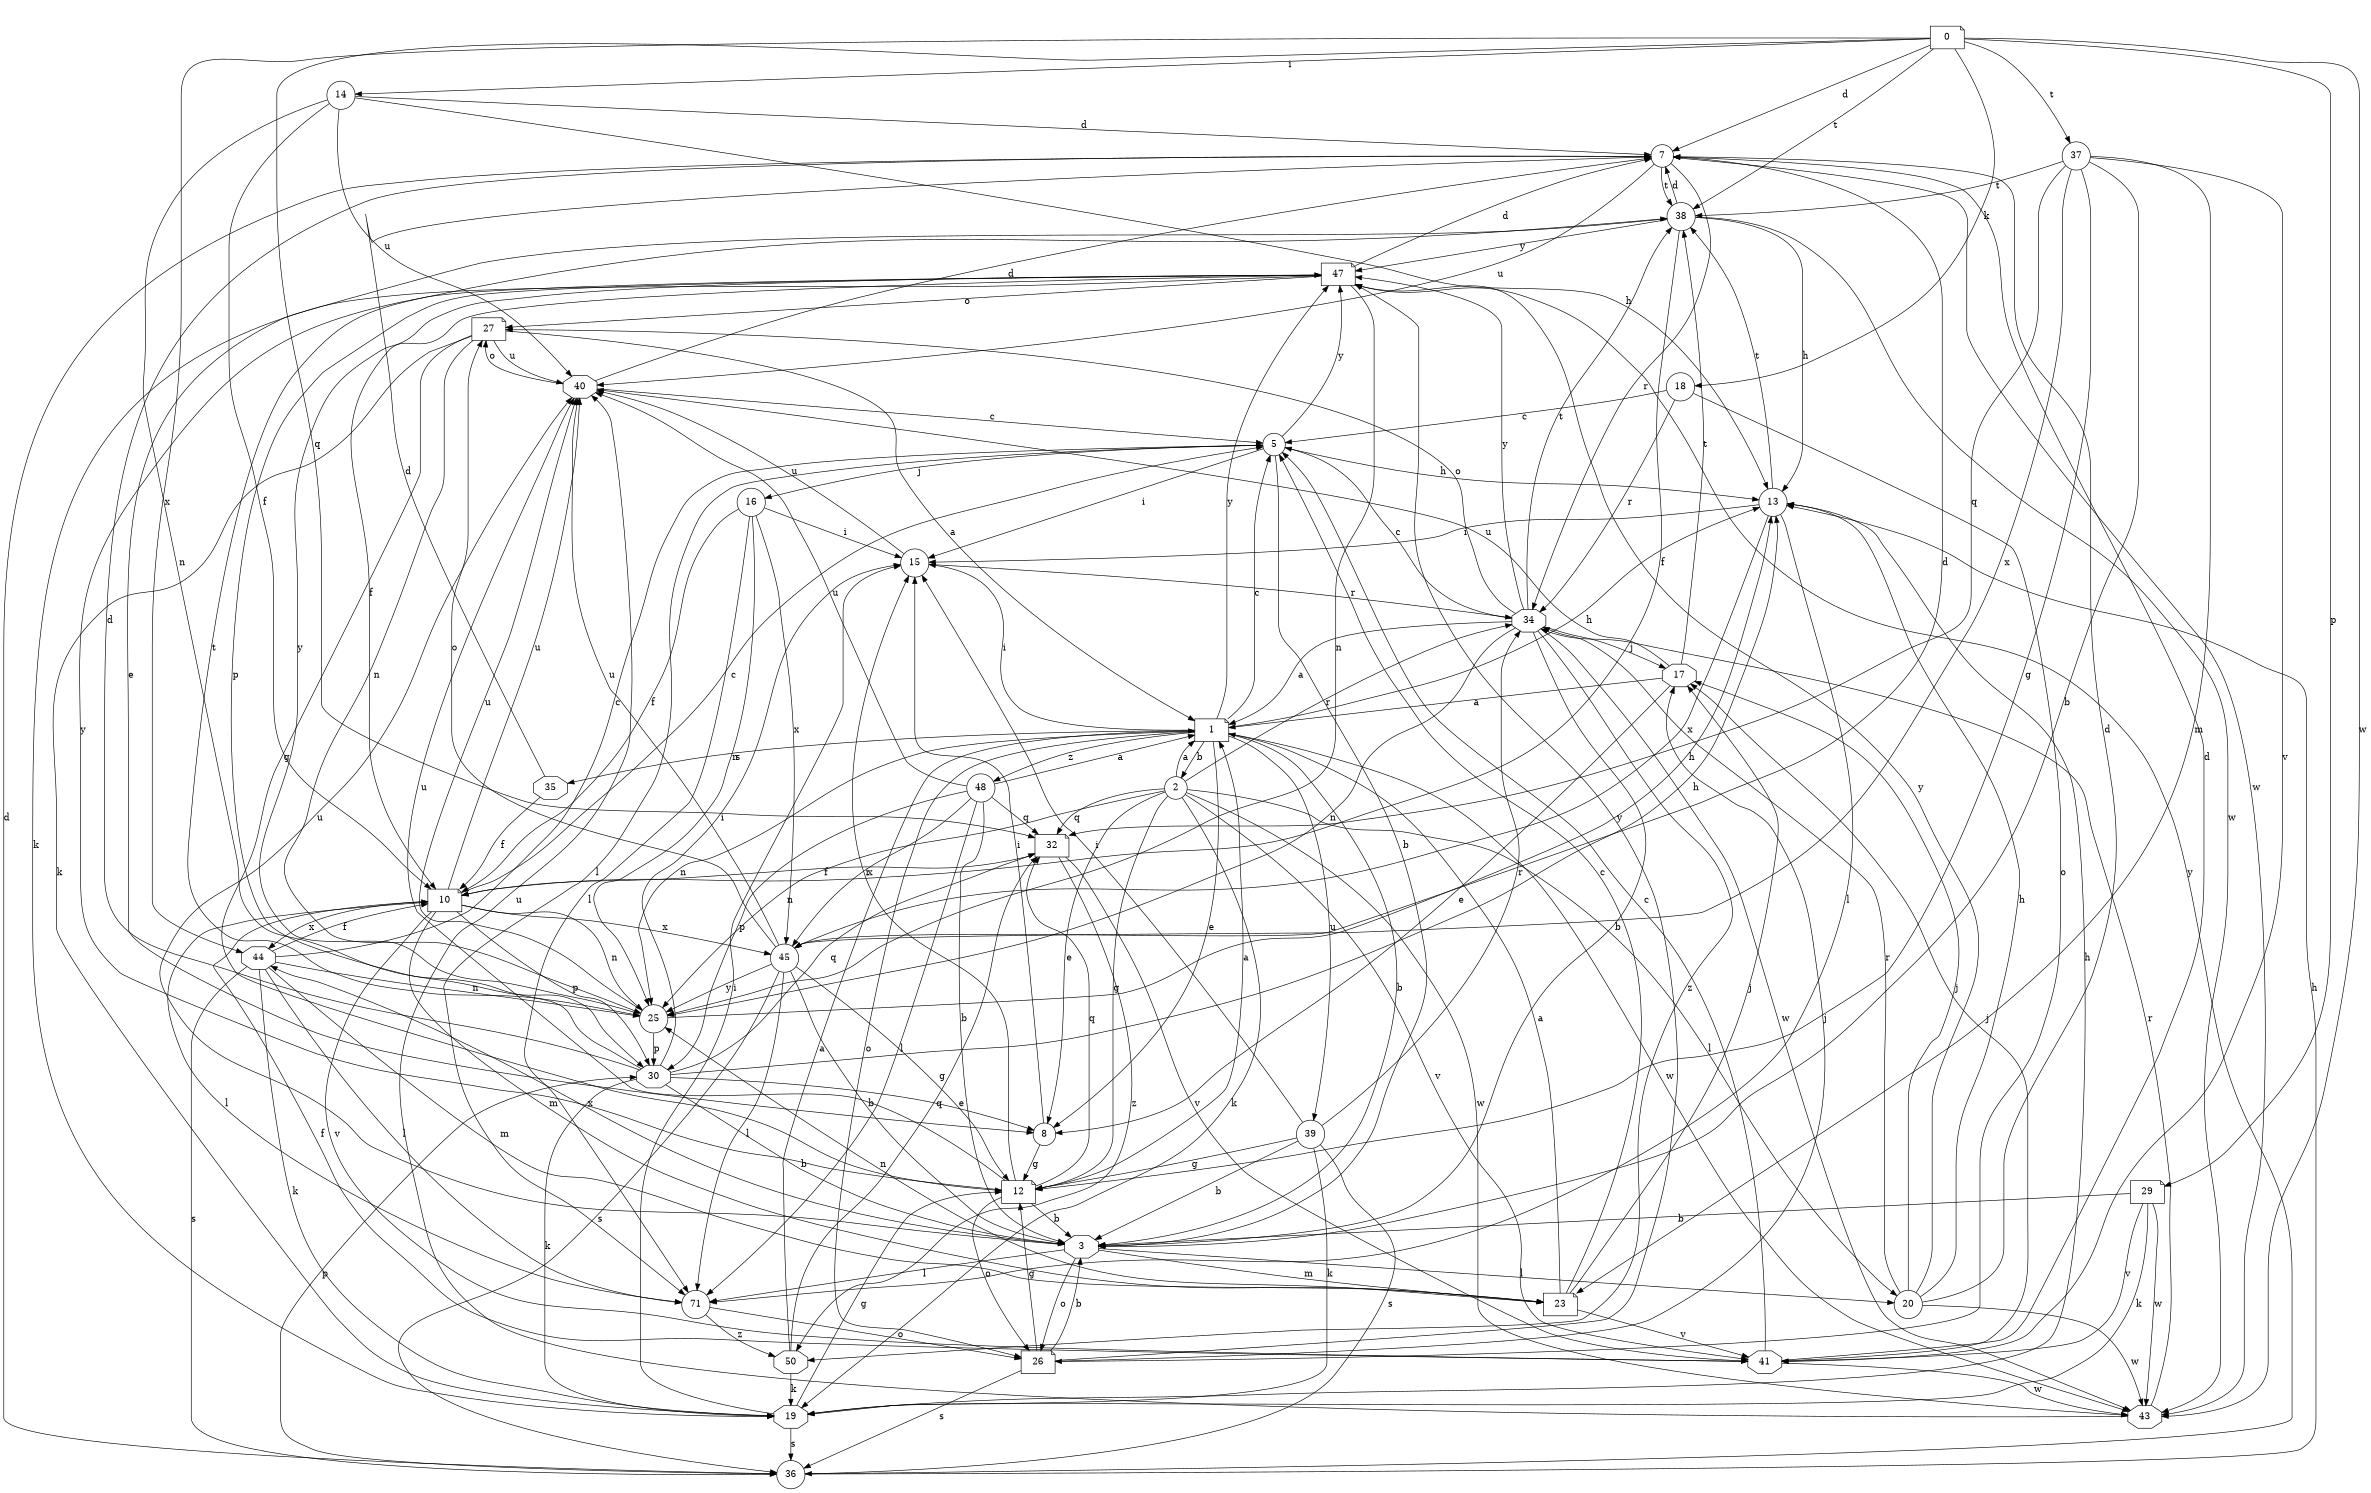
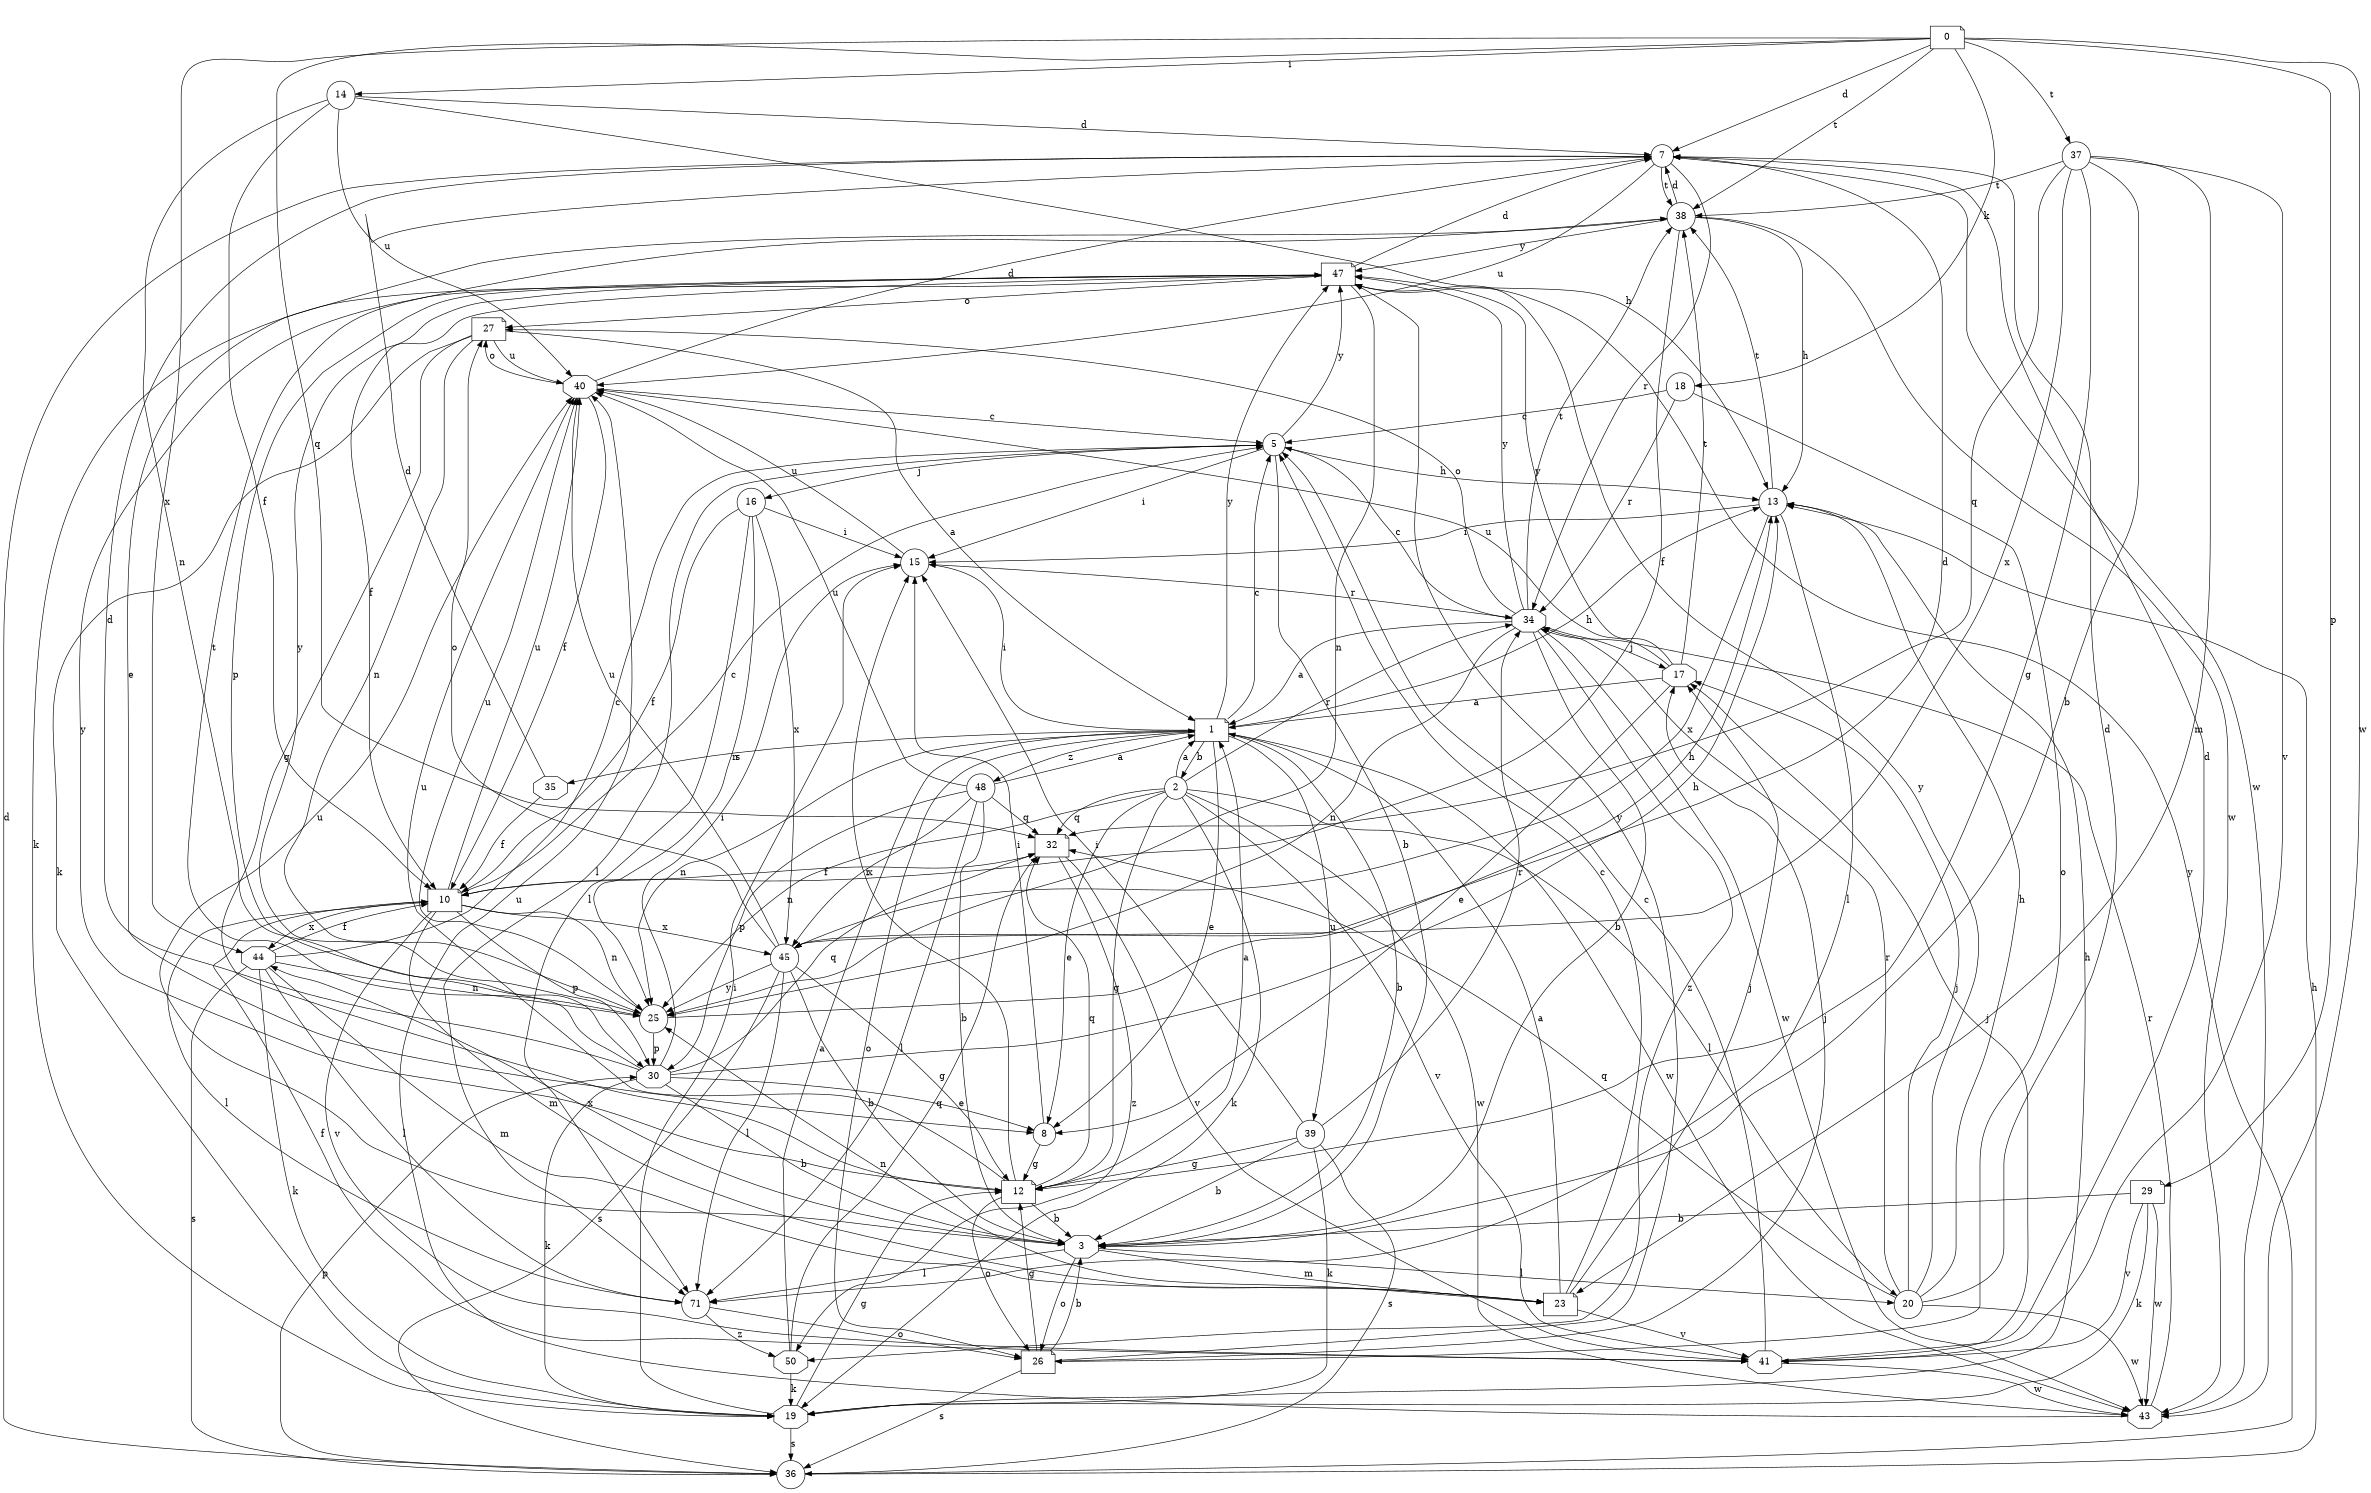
none -> (1528, 438)
none -> (561, 648)
none -> (1513, 1021)
